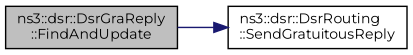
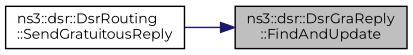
(196, 27) -> (202, 27)
